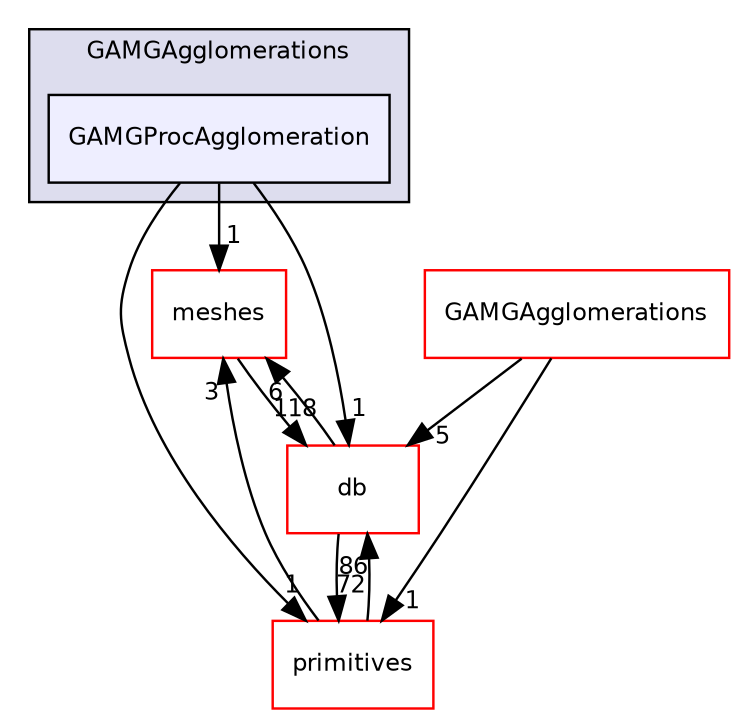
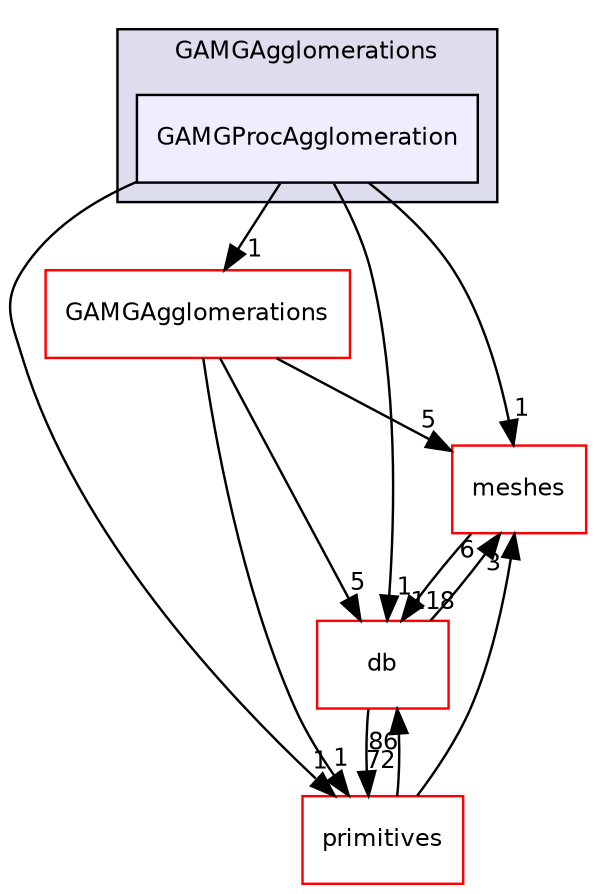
none -> (258, 218)
none -> (353, 399)
